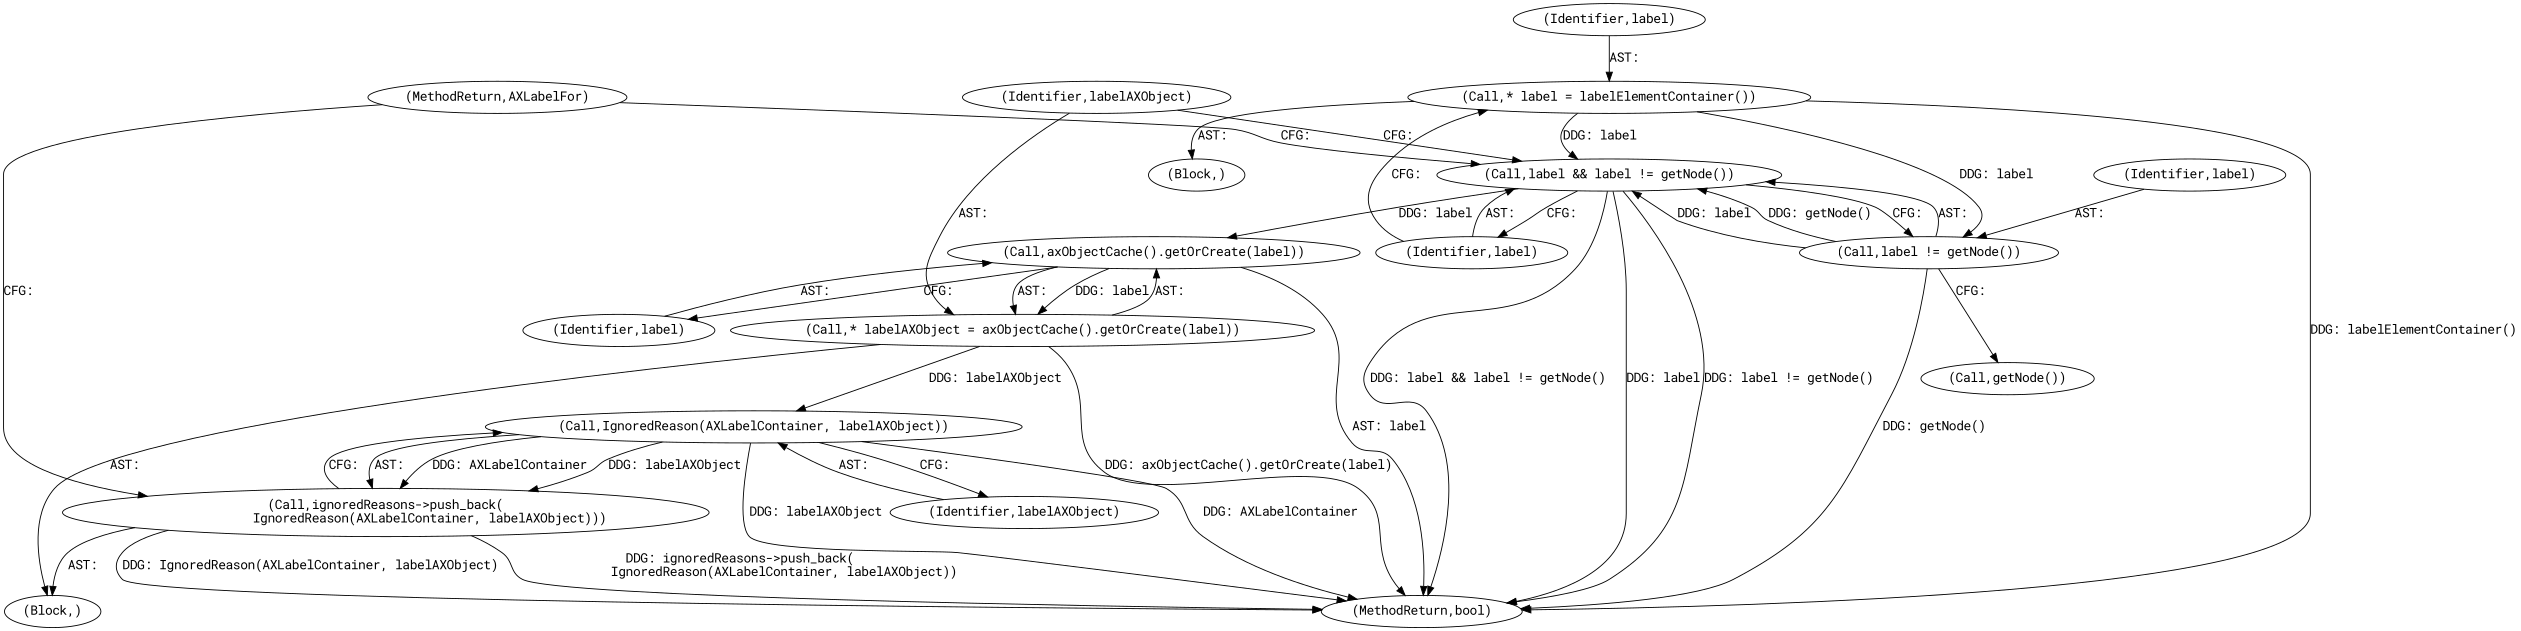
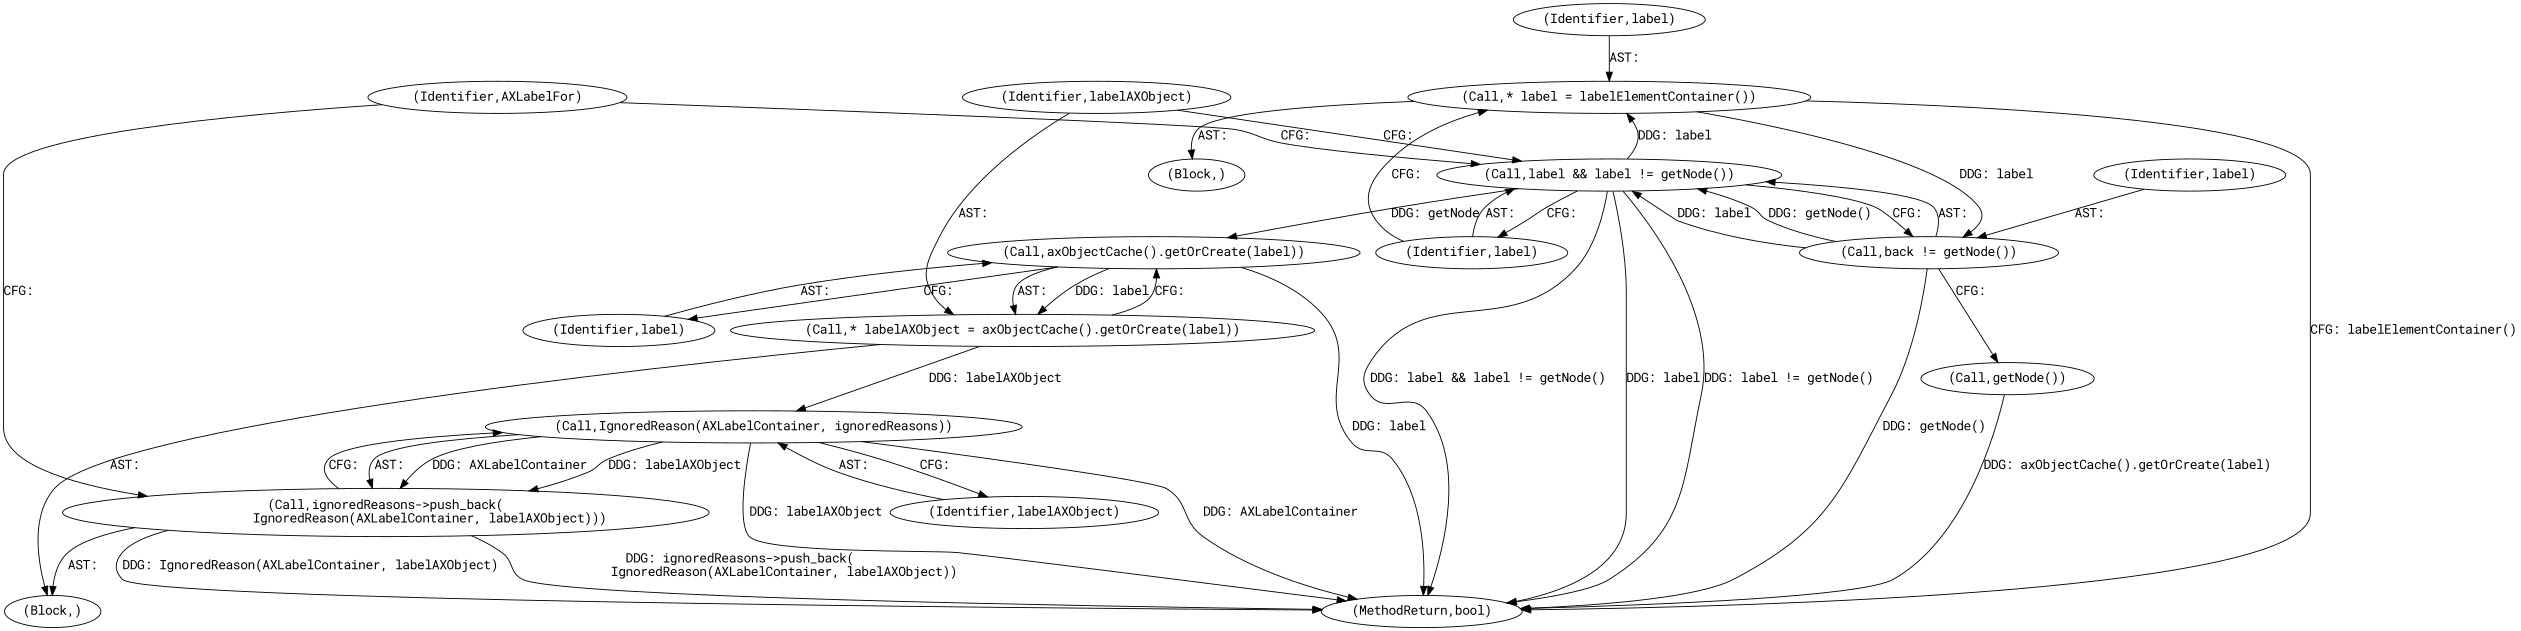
(497, 97) -> (497, 97)
(1562, 132) -> (1638, 141)
(1436, 214) -> (1436, 214)
(1929, 253) -> (1929, 253)
(1173, 292) -> (1173, 292)
(2414, 330) -> (2414, 330)
(754, 427) -> (754, 427)
(1389, 427) -> (1389, 427)
(1216, 482) -> (1822, 593)
